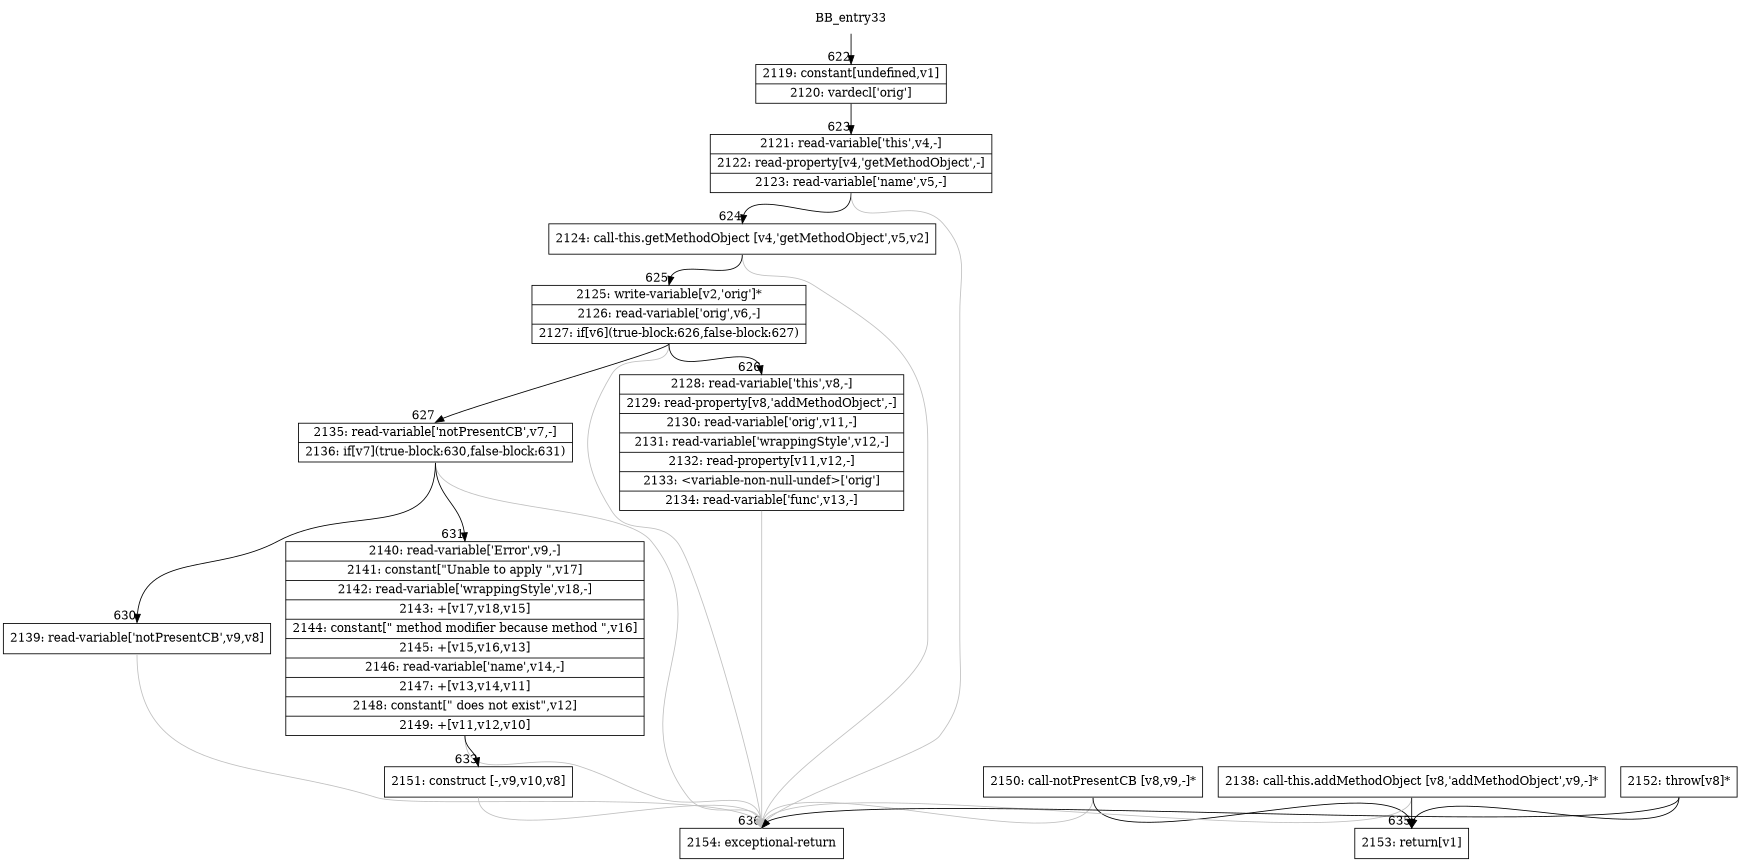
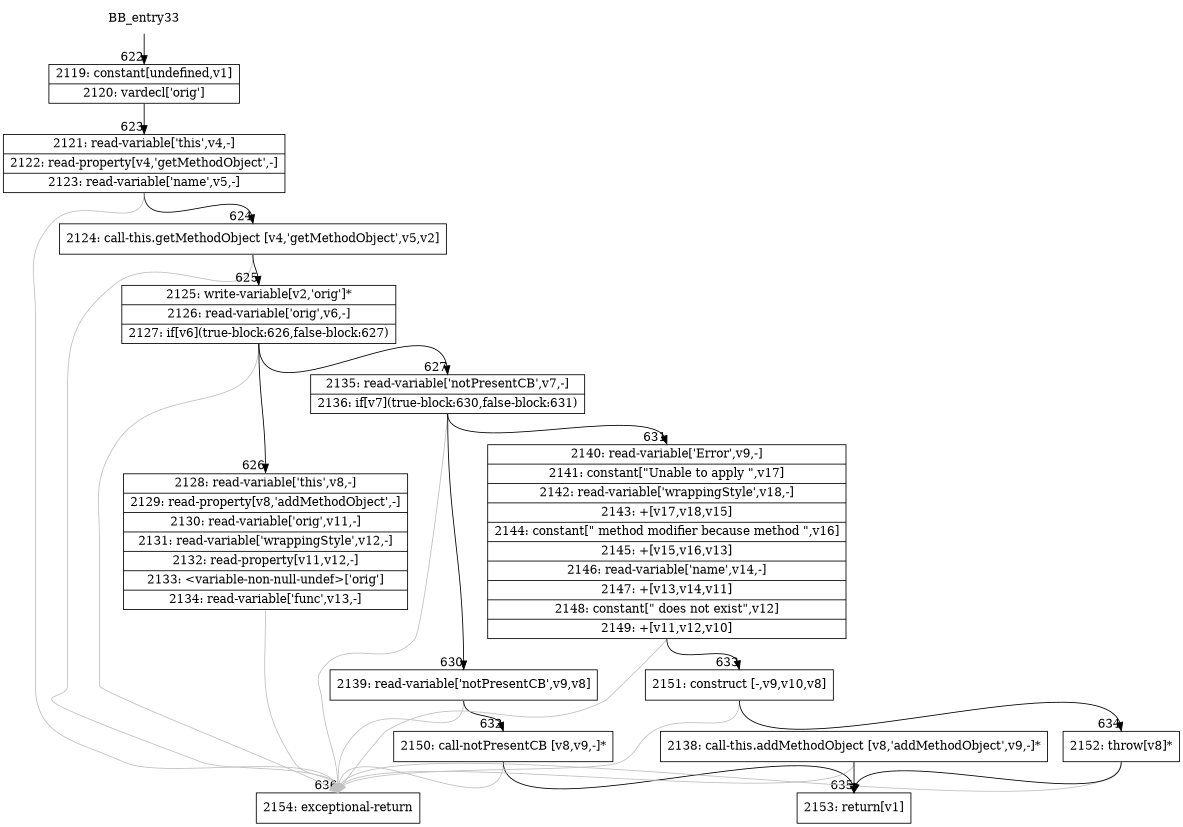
none -> (479, 715)
none -> (926, 716)
(1201, 812) -> (654, 772)
